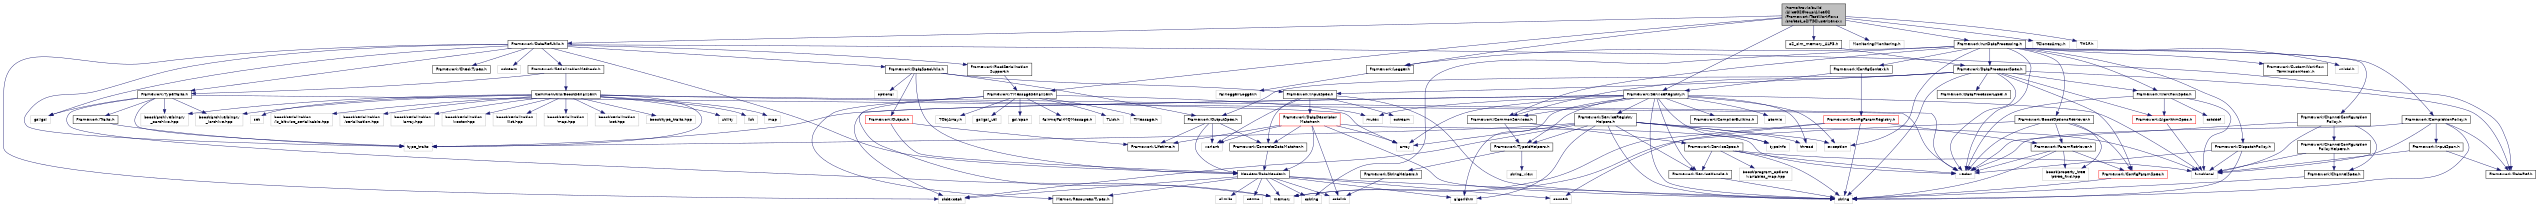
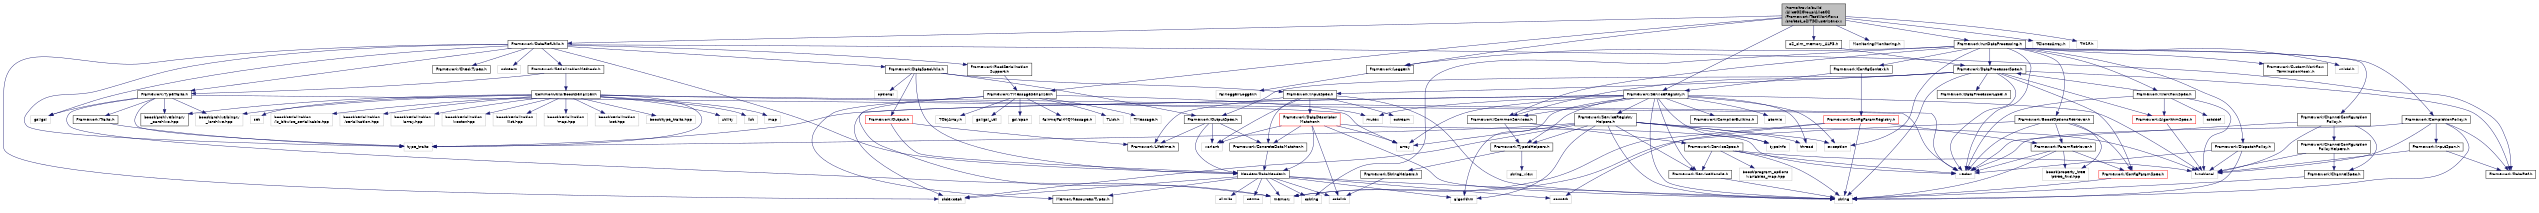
(2073, 82) -> (2081, 82)
(165, 120) -> (165, 120)
(1244, 131) -> (1193, 110)
